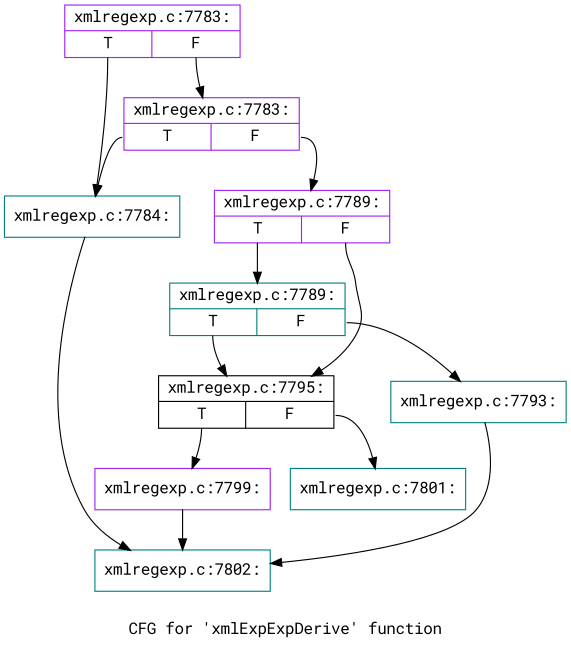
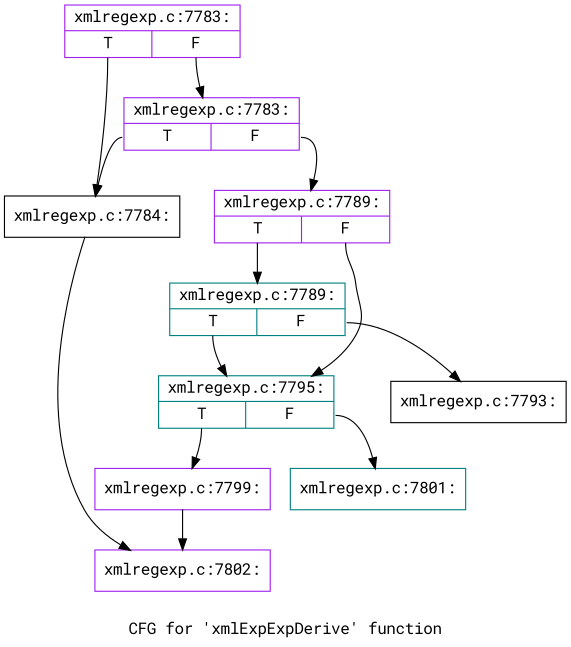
(92, 217) -> (92, 217)
(246, 402) -> (246, 402)
(478, 402) -> (478, 402)
(427, 536) -> none
(183, 571) -> (183, 571)
